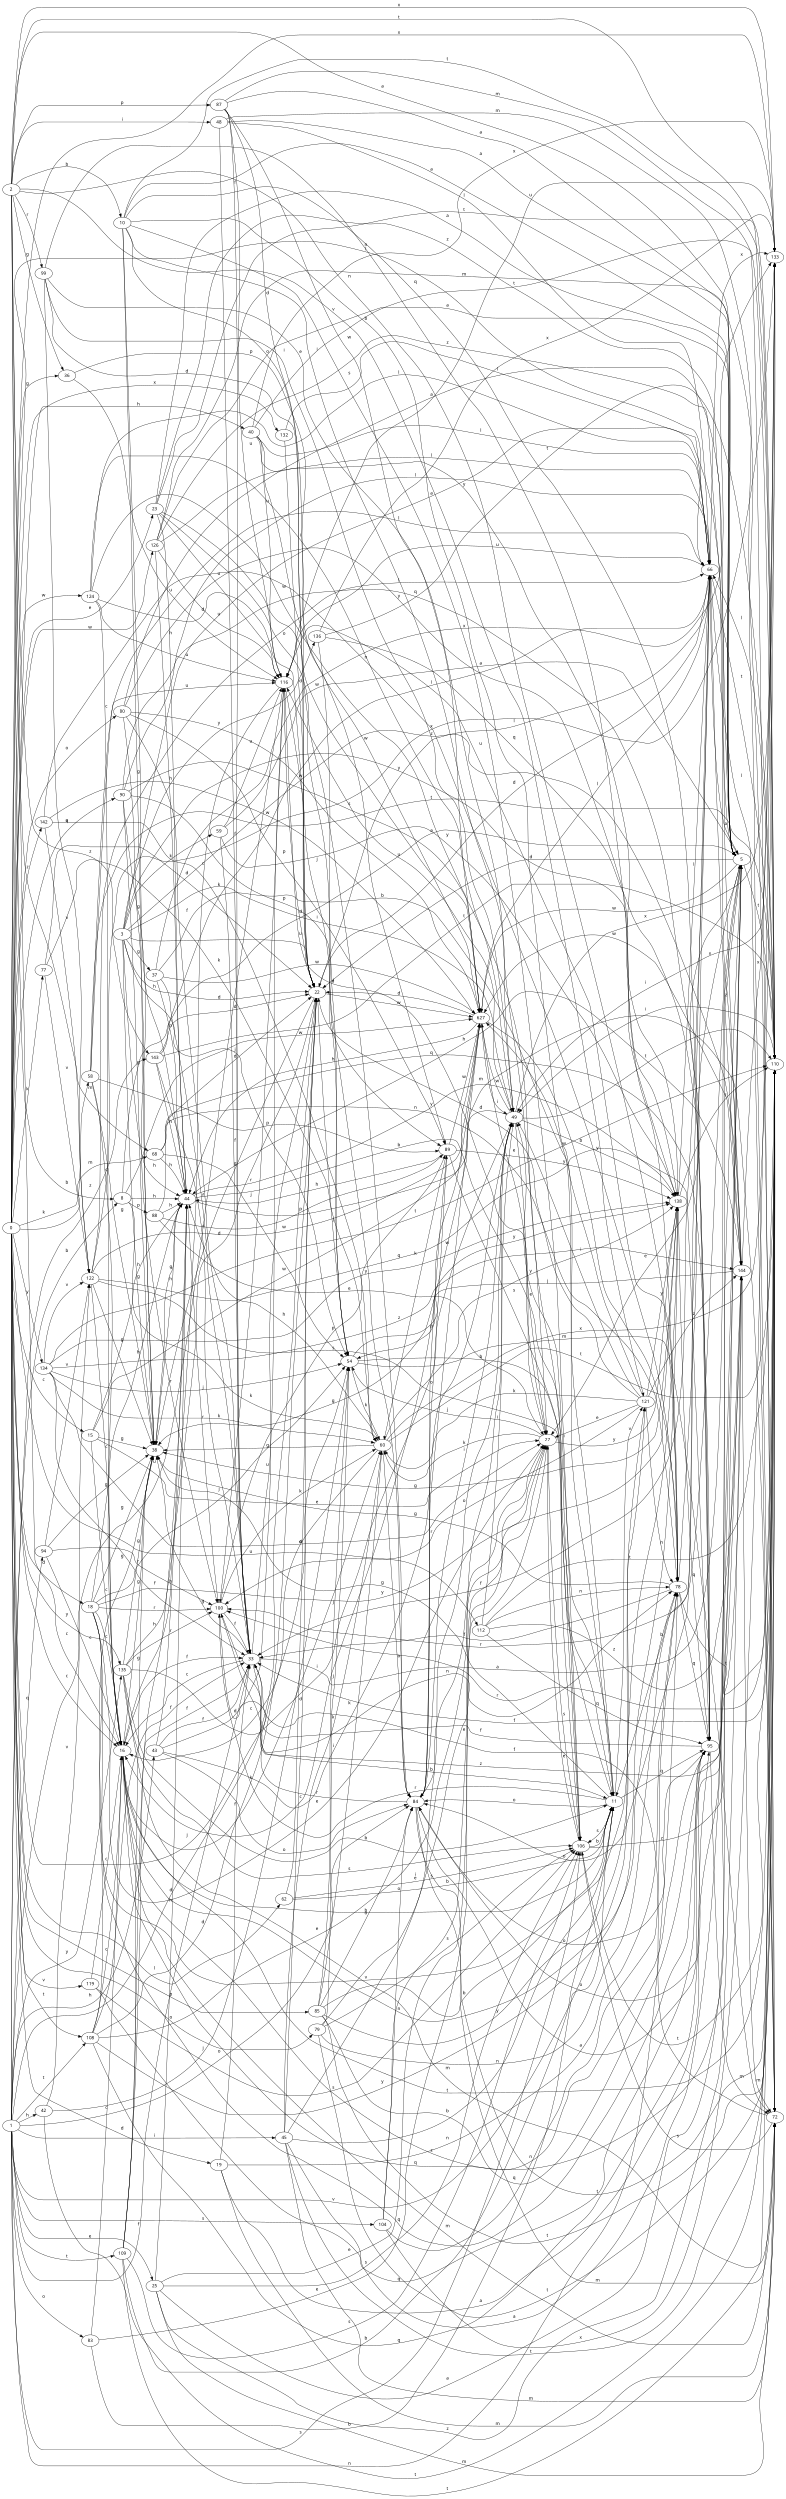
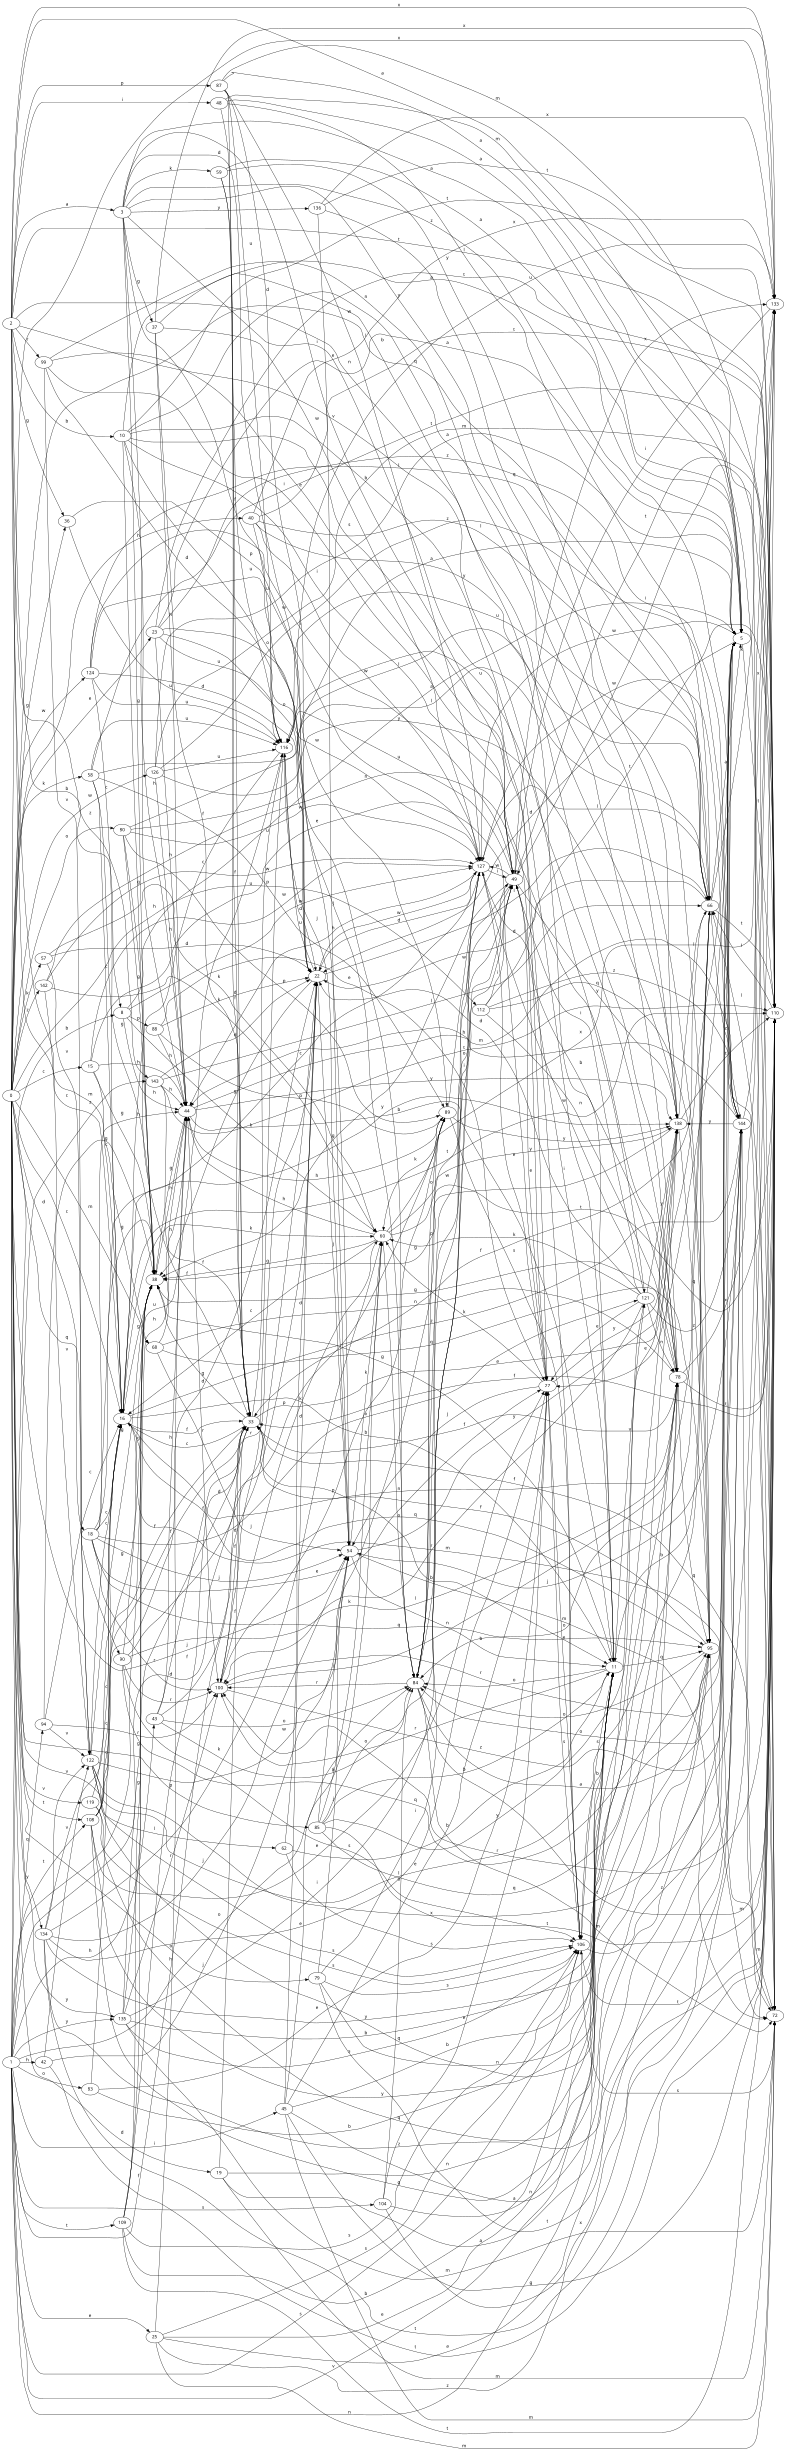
none -> (24, 227)
(284, 435) -> none
(44, 970) -> (44, 959)
(481, 1018) -> (481, 867)
none -> (712, 1124)
(696, 1277) -> (759, 878)
(449, 1953) -> (547, 2169)
(531, 2352) -> (531, 2283)
